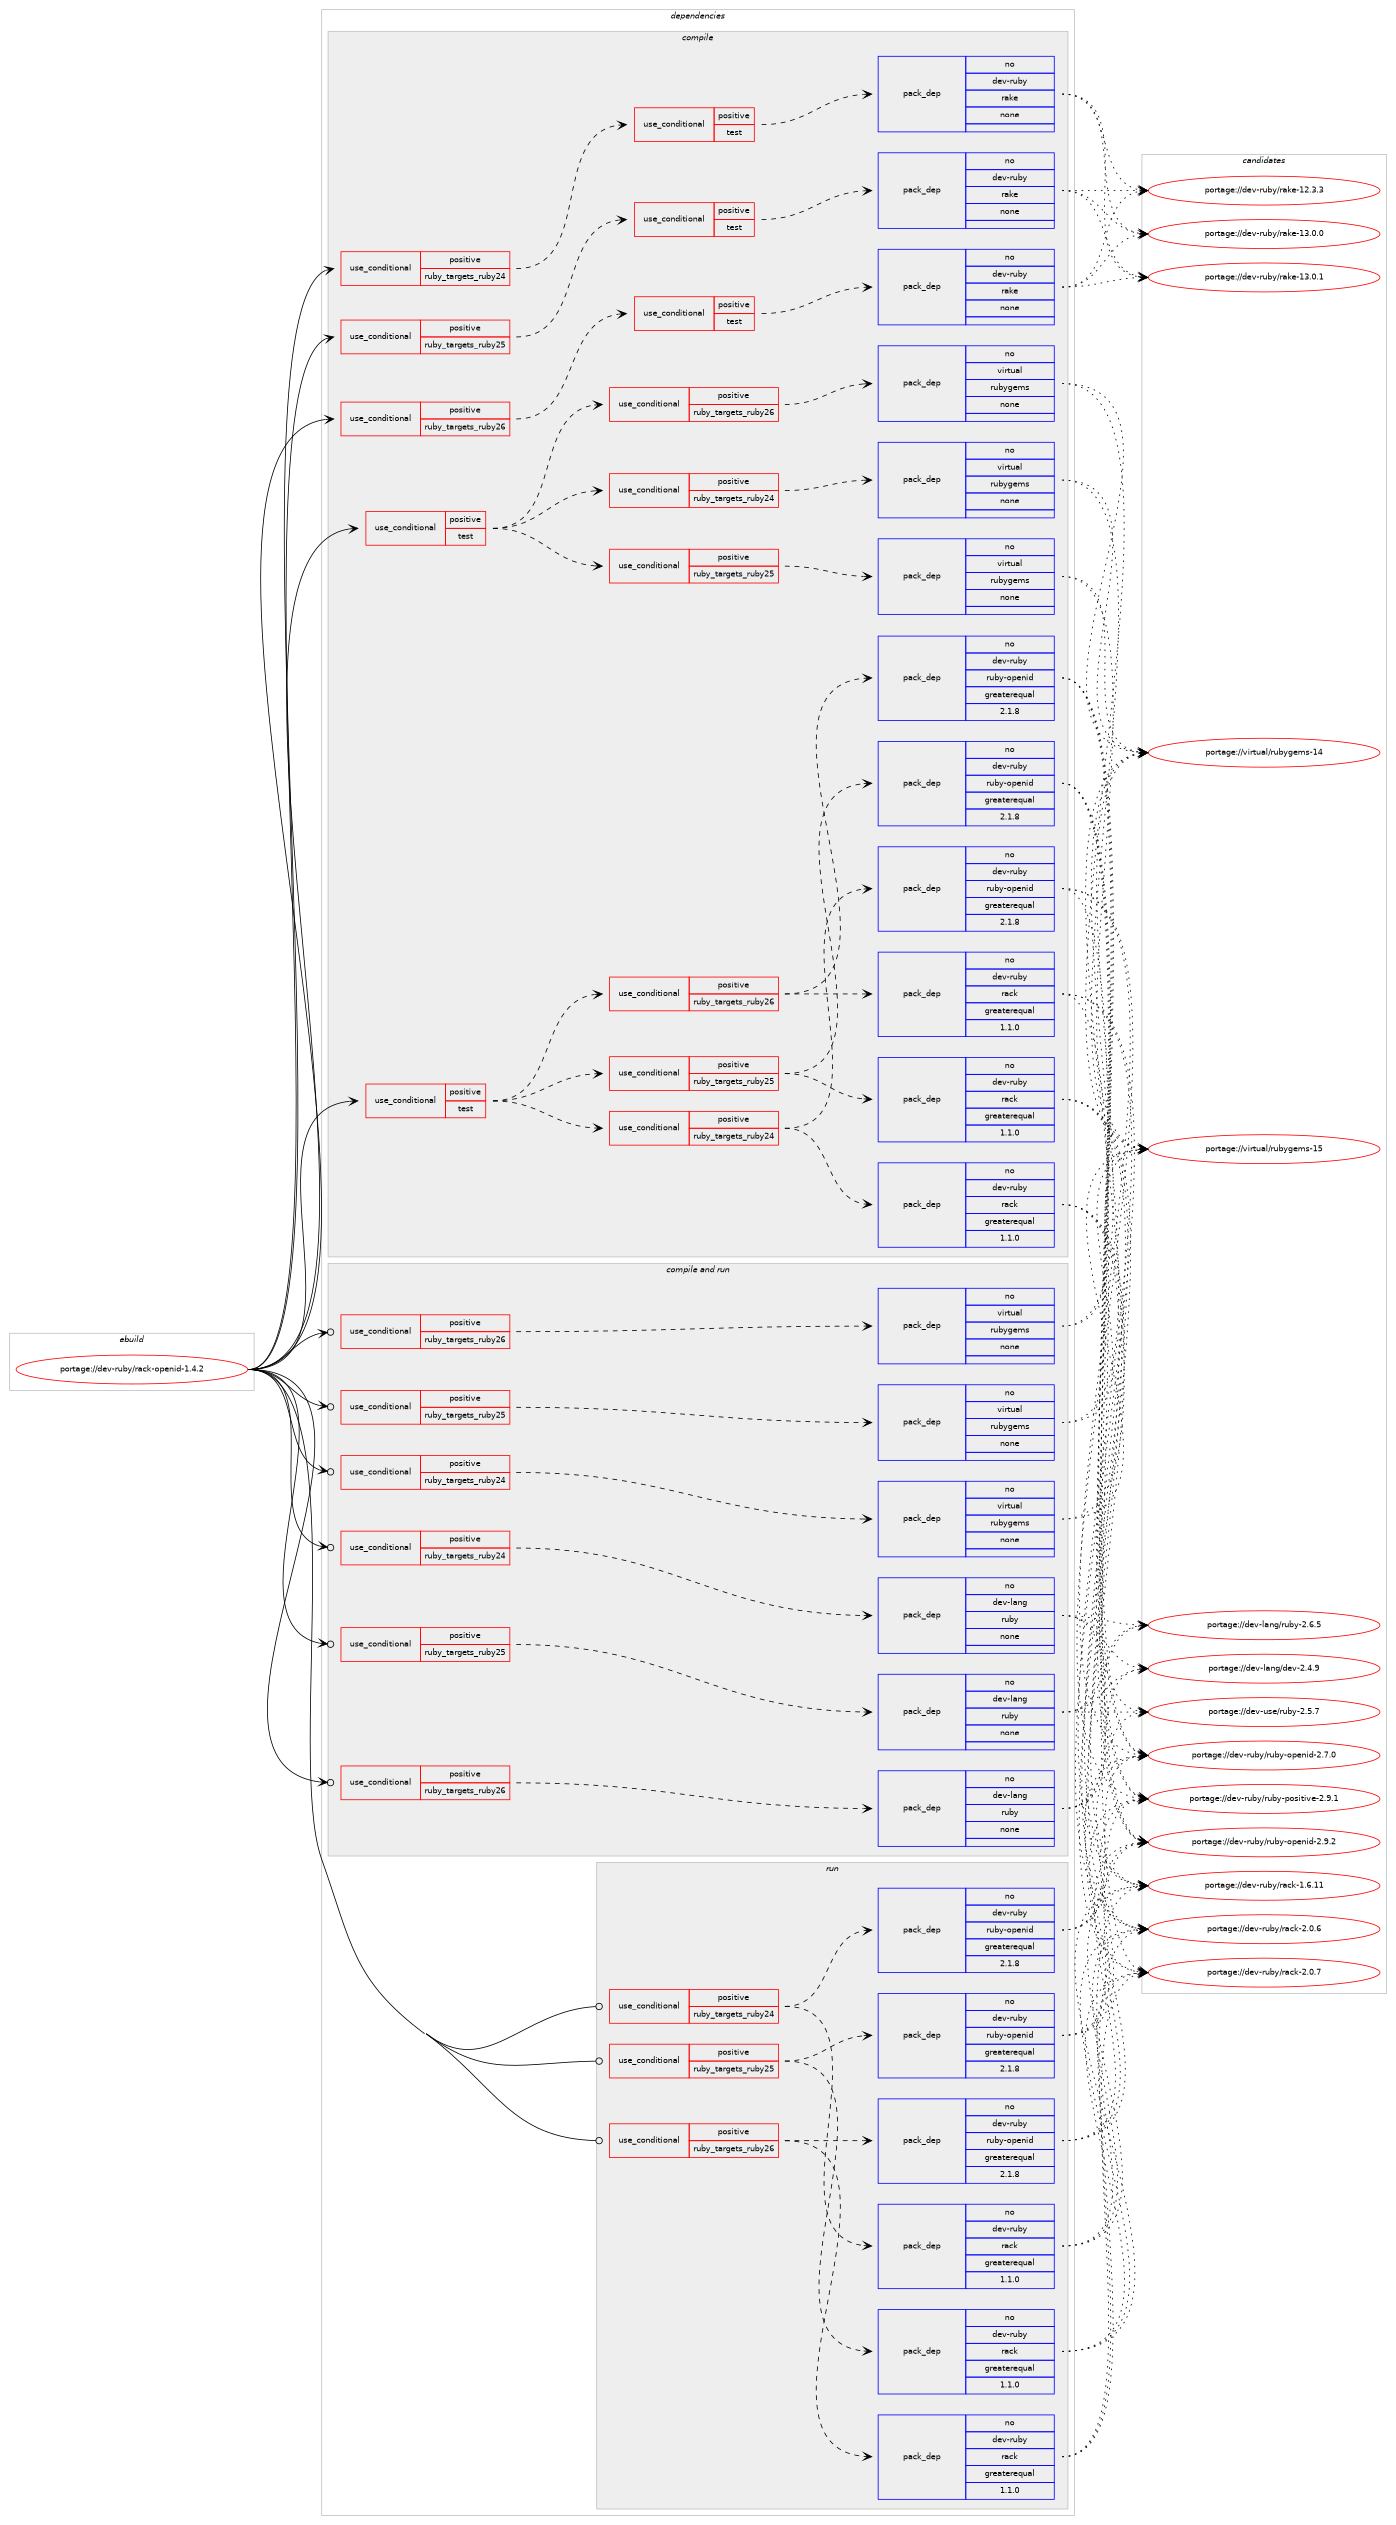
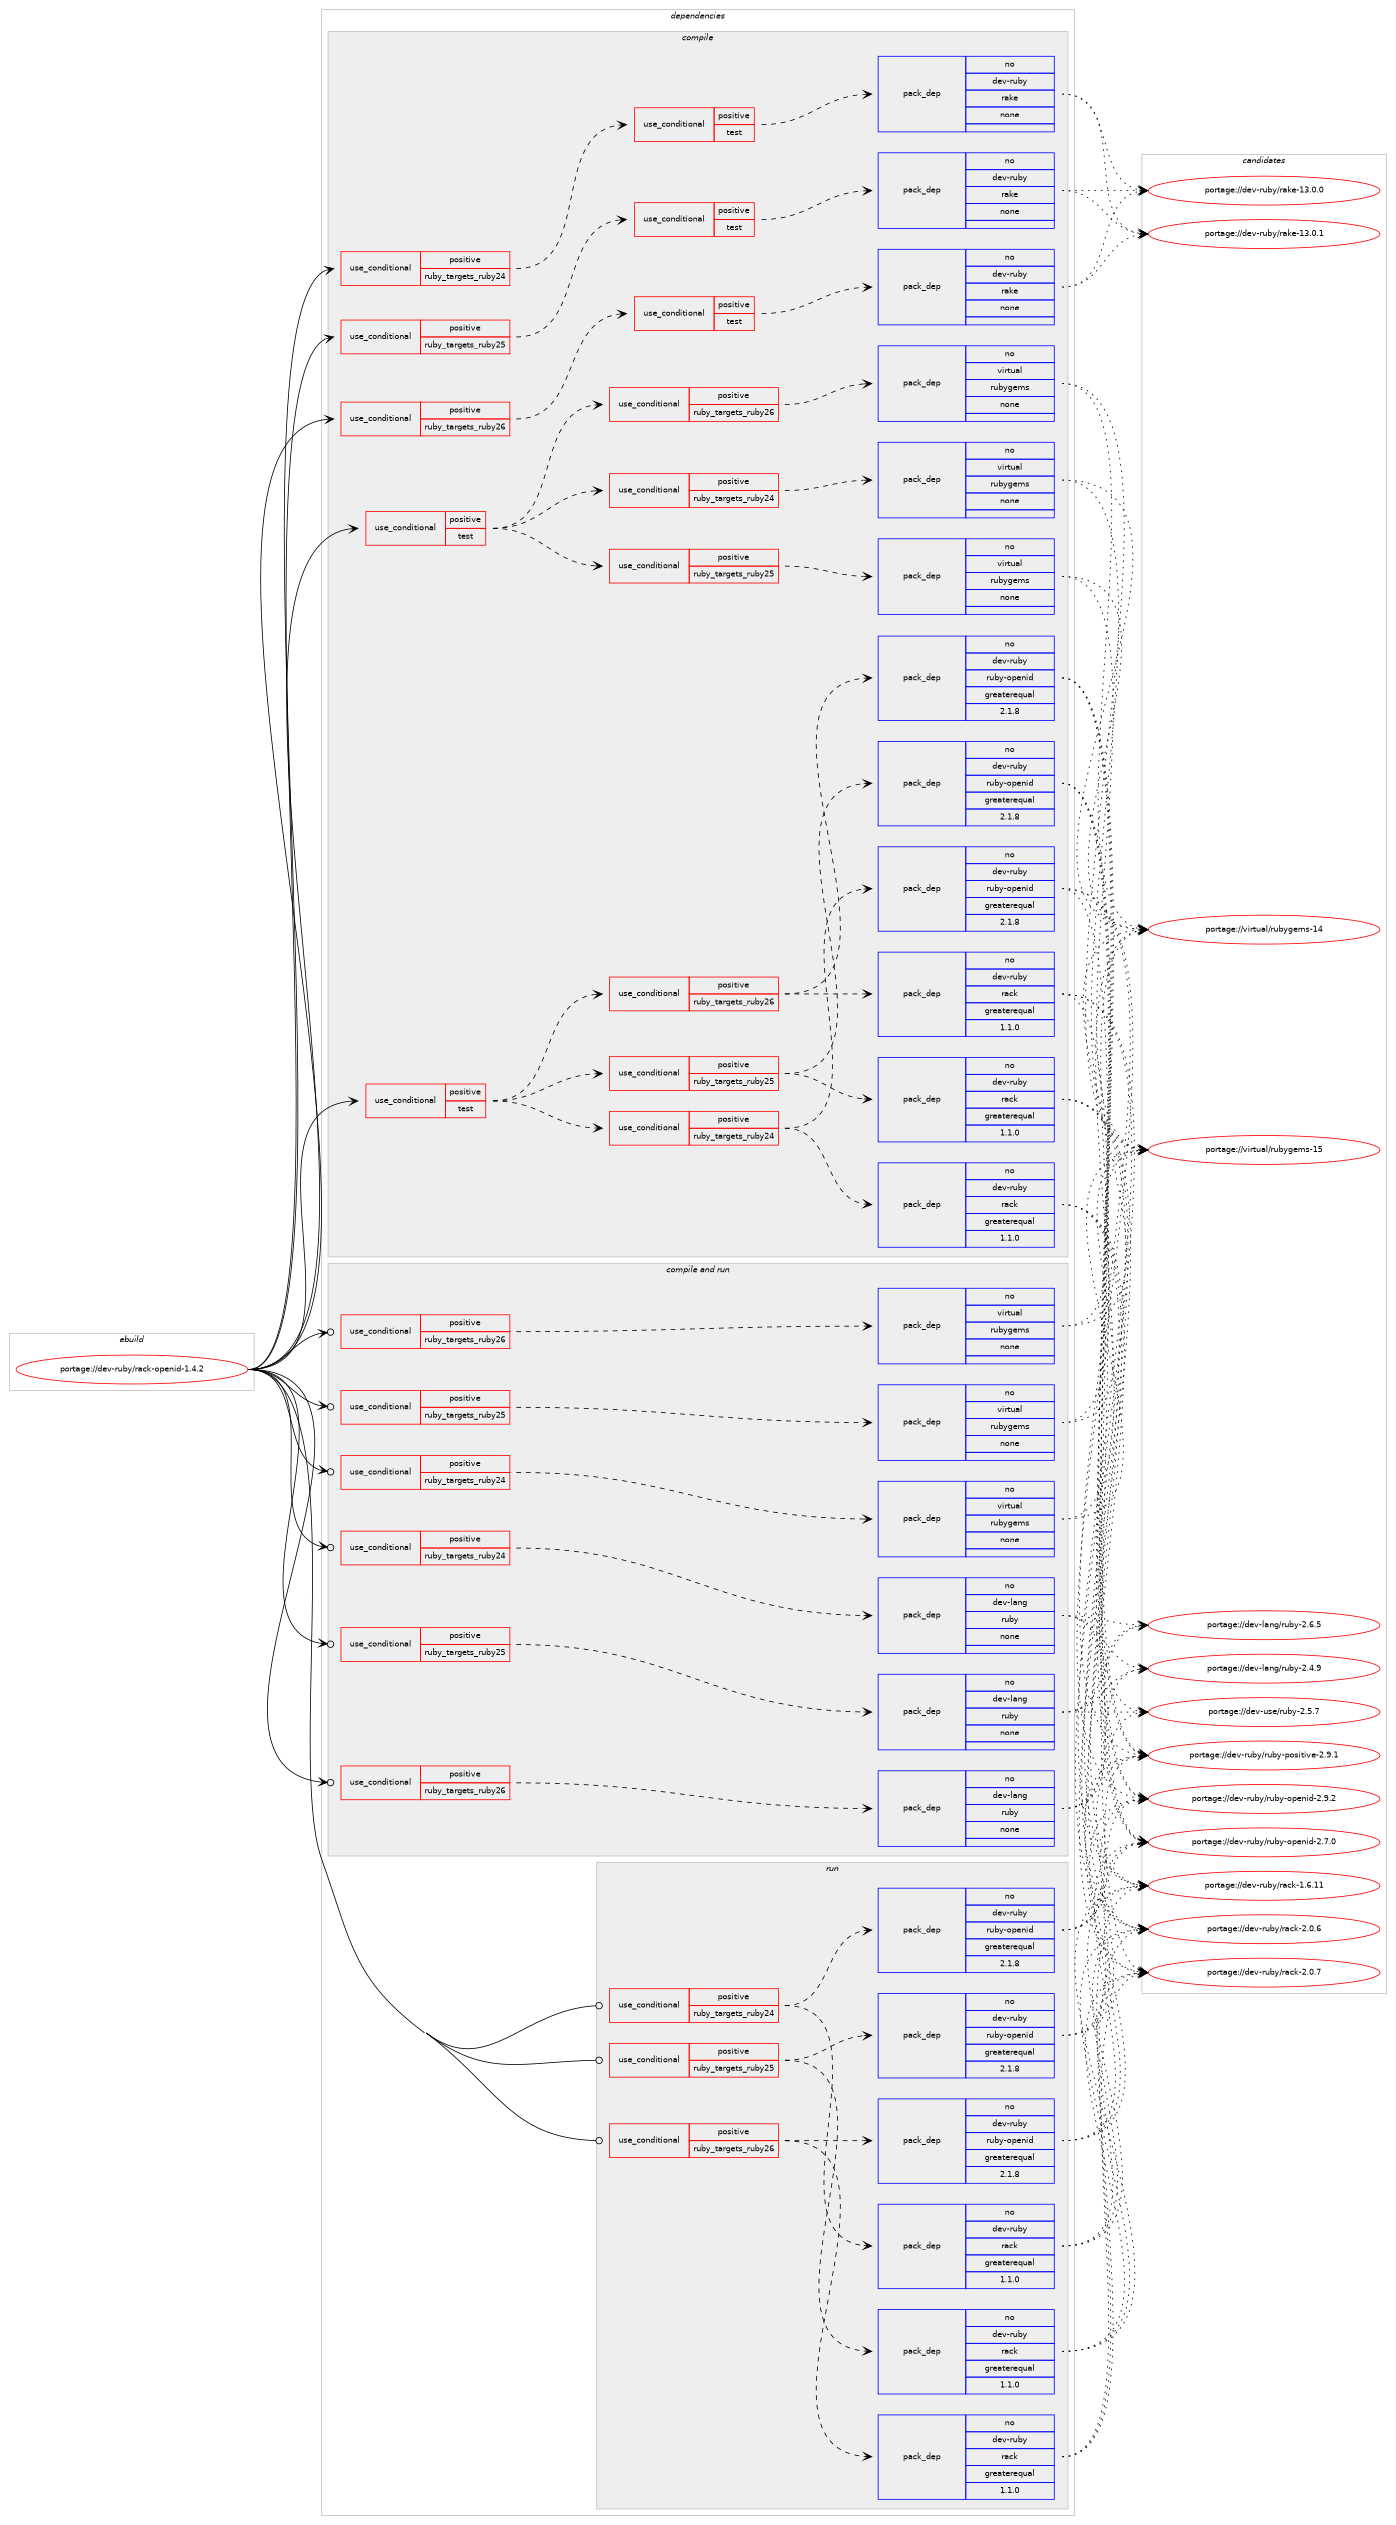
(1264, 191) -> none
(1264, 1669) -> (1264, 1669)
